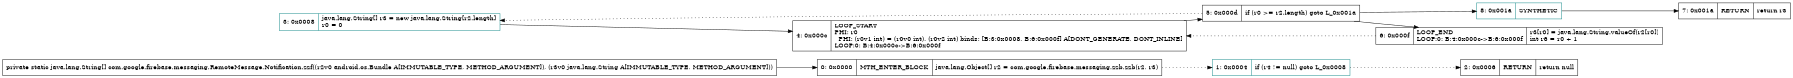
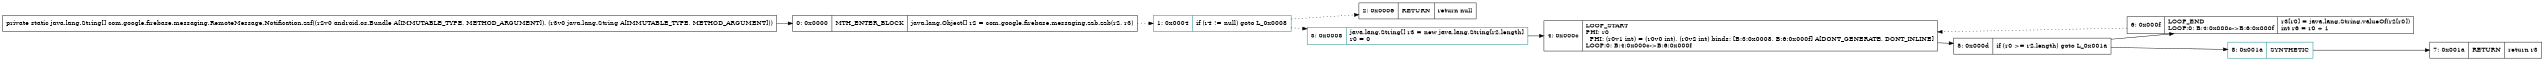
(853, 16) -> (1297, 28)
